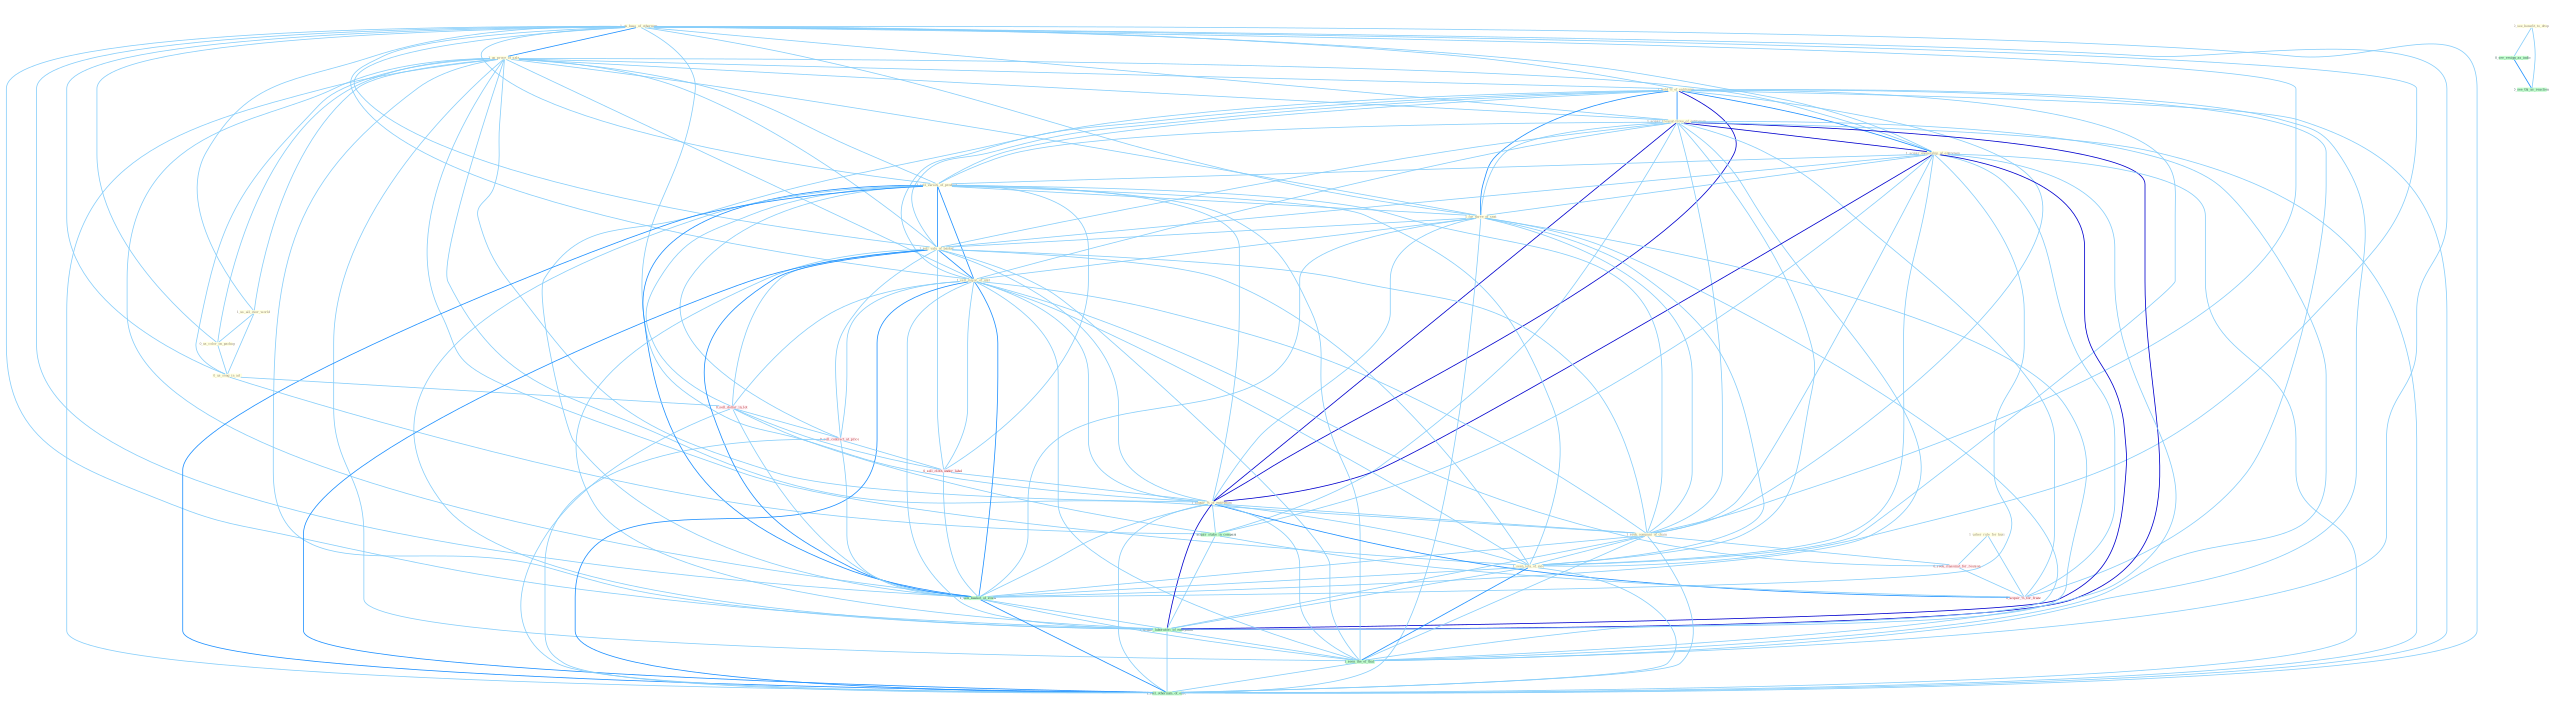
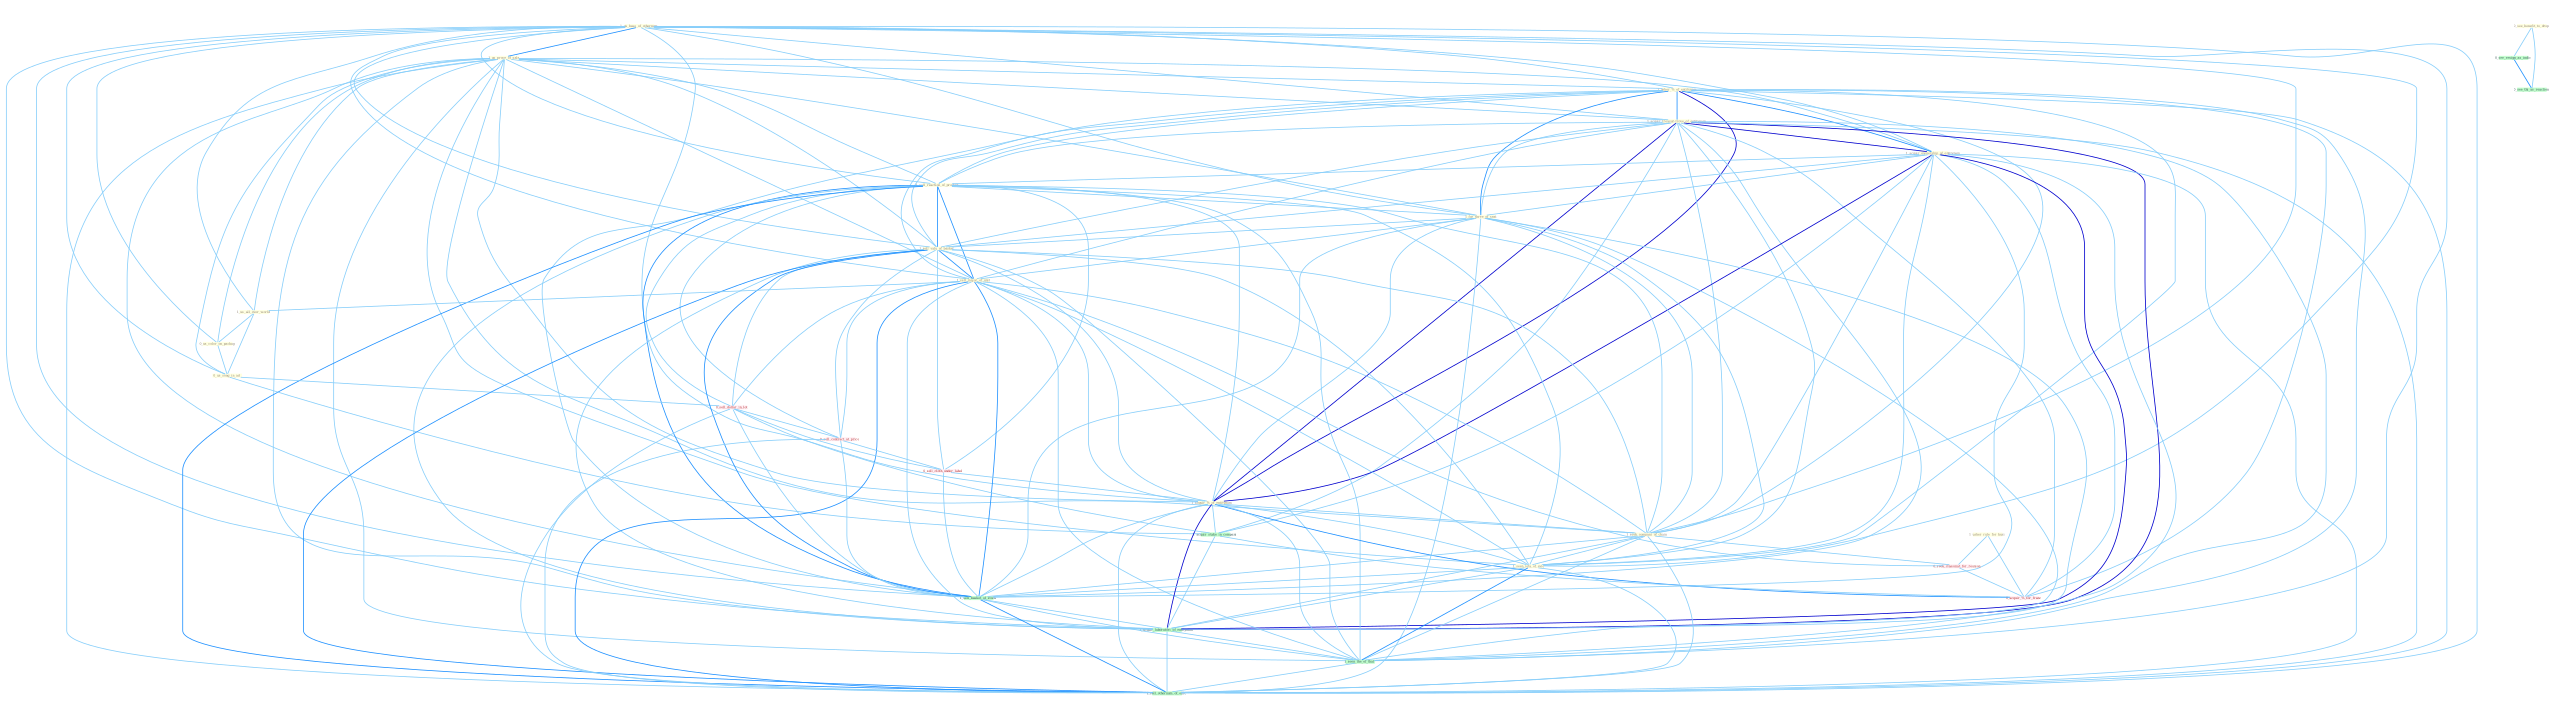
(1677, 90) -> (1677, 90)
(937, 185) -> (937, 185)
(968, 378) -> (614, 296)
